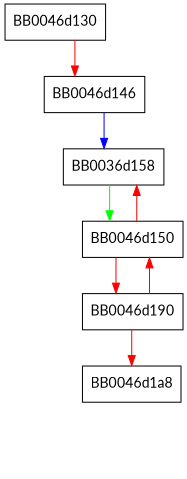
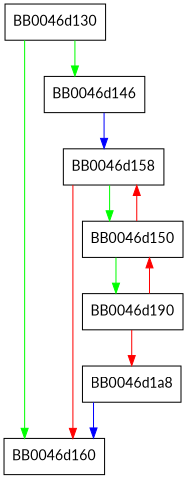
(75, 53) -> (75, 53)
(114, 167) -> (114, 167)
(116, 270) -> (116, 270)
none -> (54, 457)
